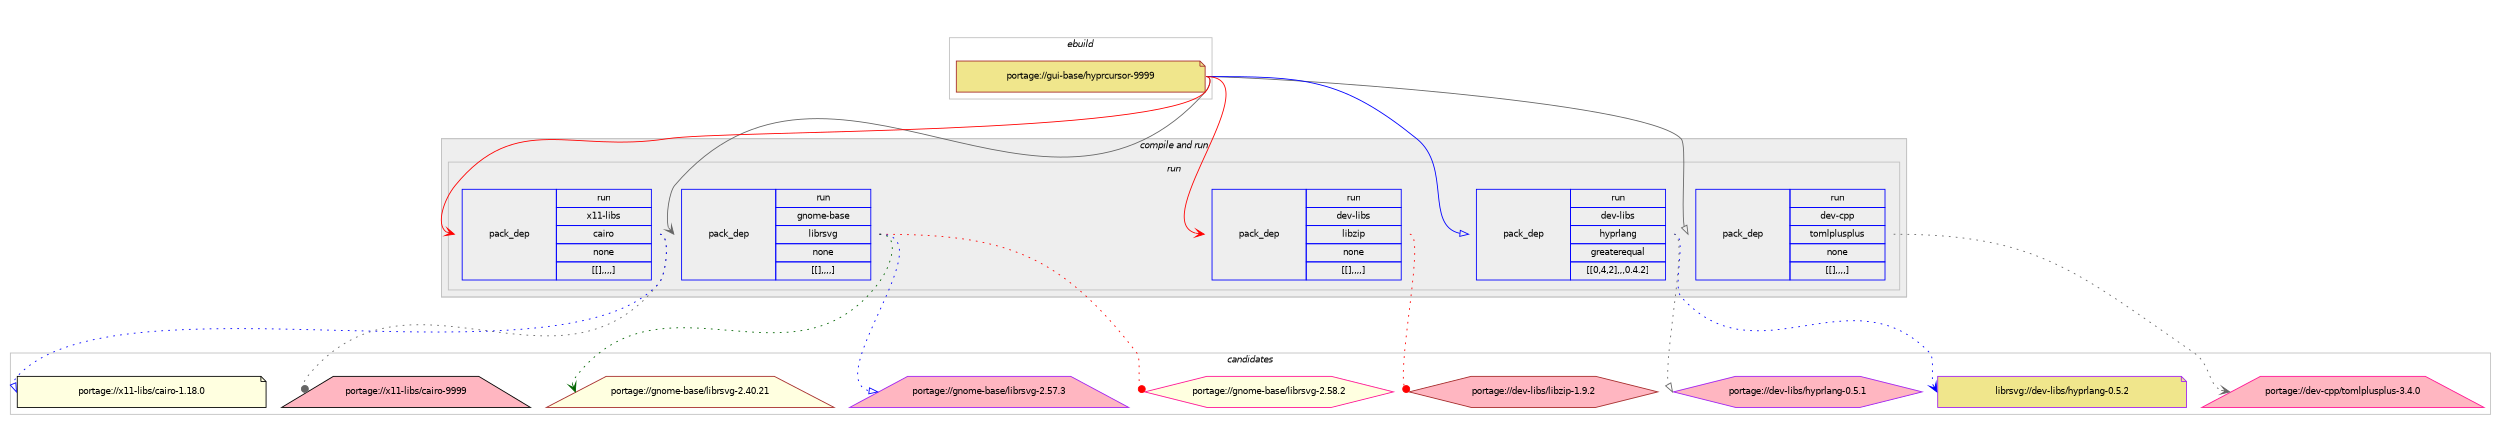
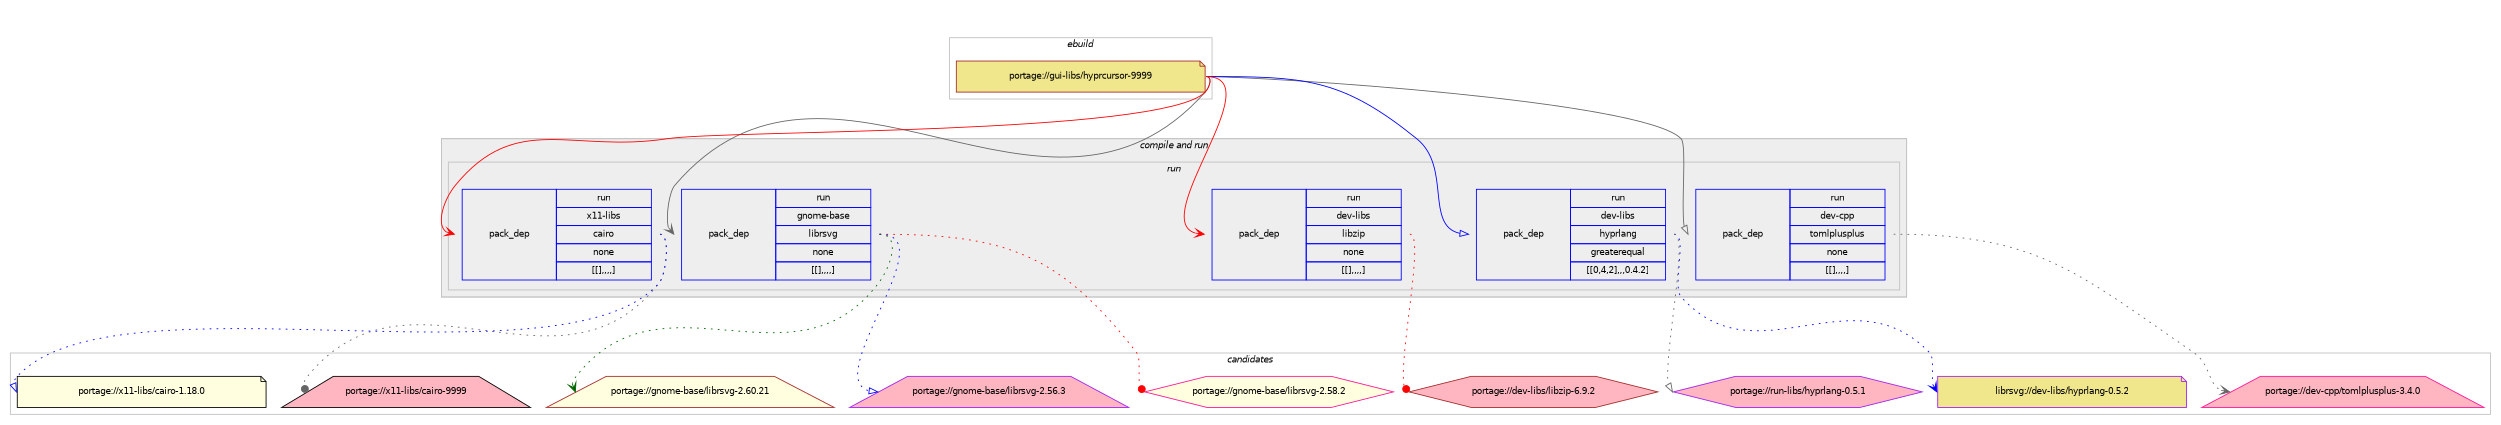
(1081, 77) -> (1081, 77)
(690, 392) -> (690, 392)
(989, 392) -> (989, 392)
(1533, 392) -> (1533, 392)
(1798, 392) -> (1798, 392)
